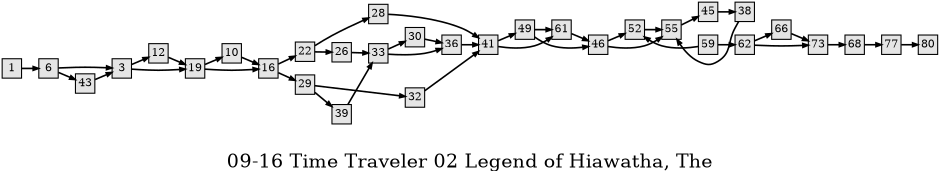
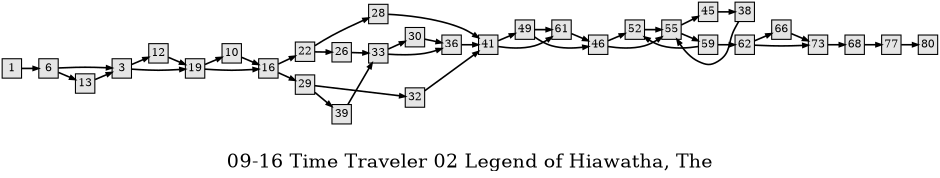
none -> (687, 36)
(85, 84) -> (85, 84)
